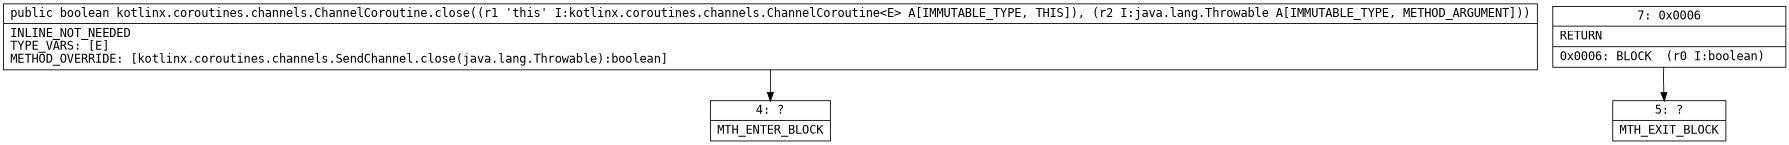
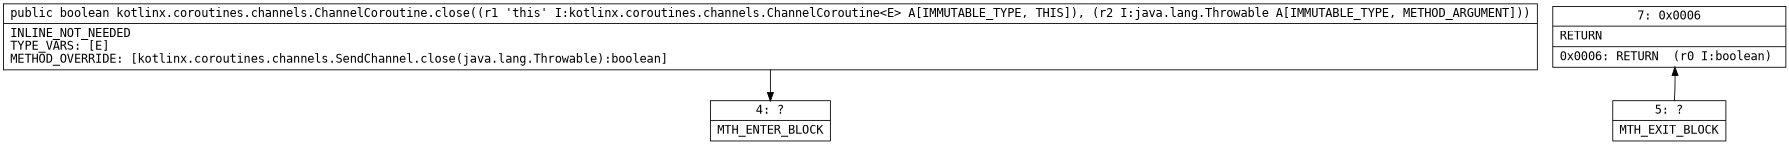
(1666, 57) -> (1669, 57)
(1664, 80) -> (1675, 88)
